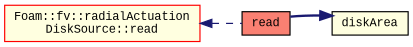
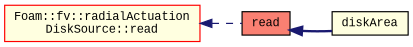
(305, 16) -> (317, 31)
